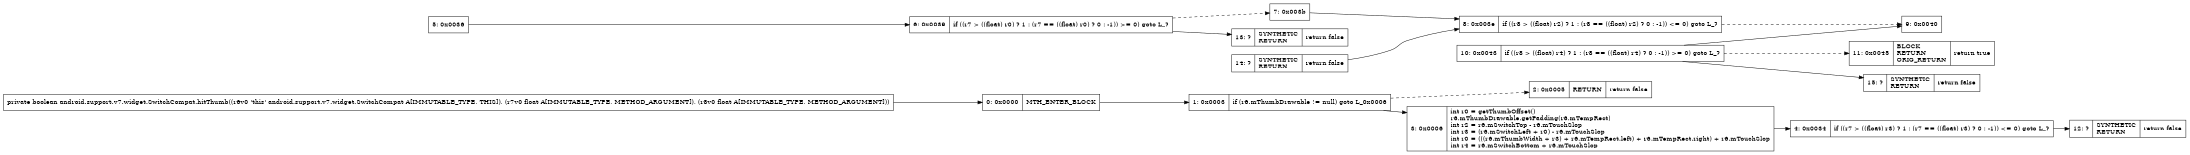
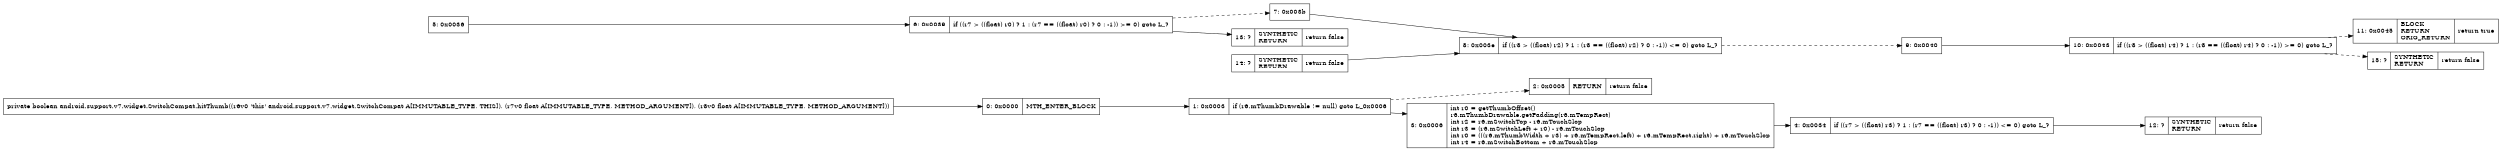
(1791, 36) -> (2003, 46)
(1771, 69) -> (2344, 55)
